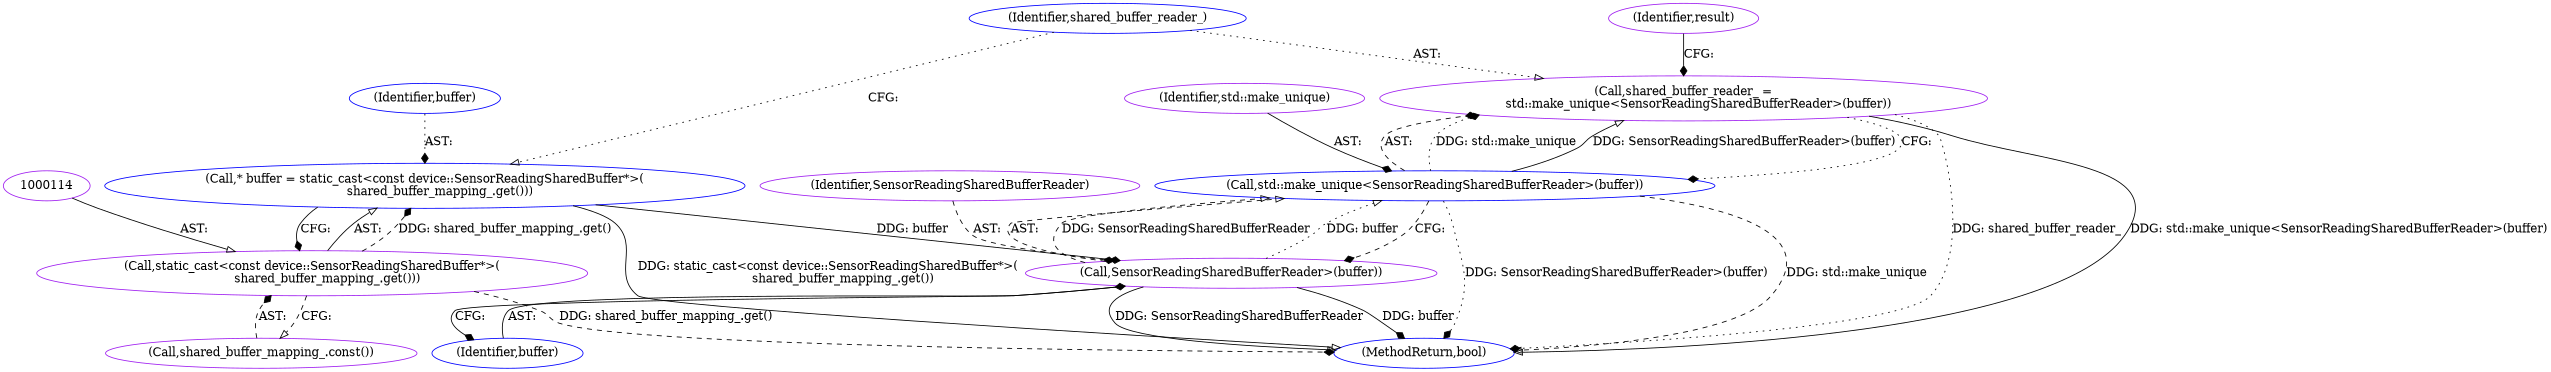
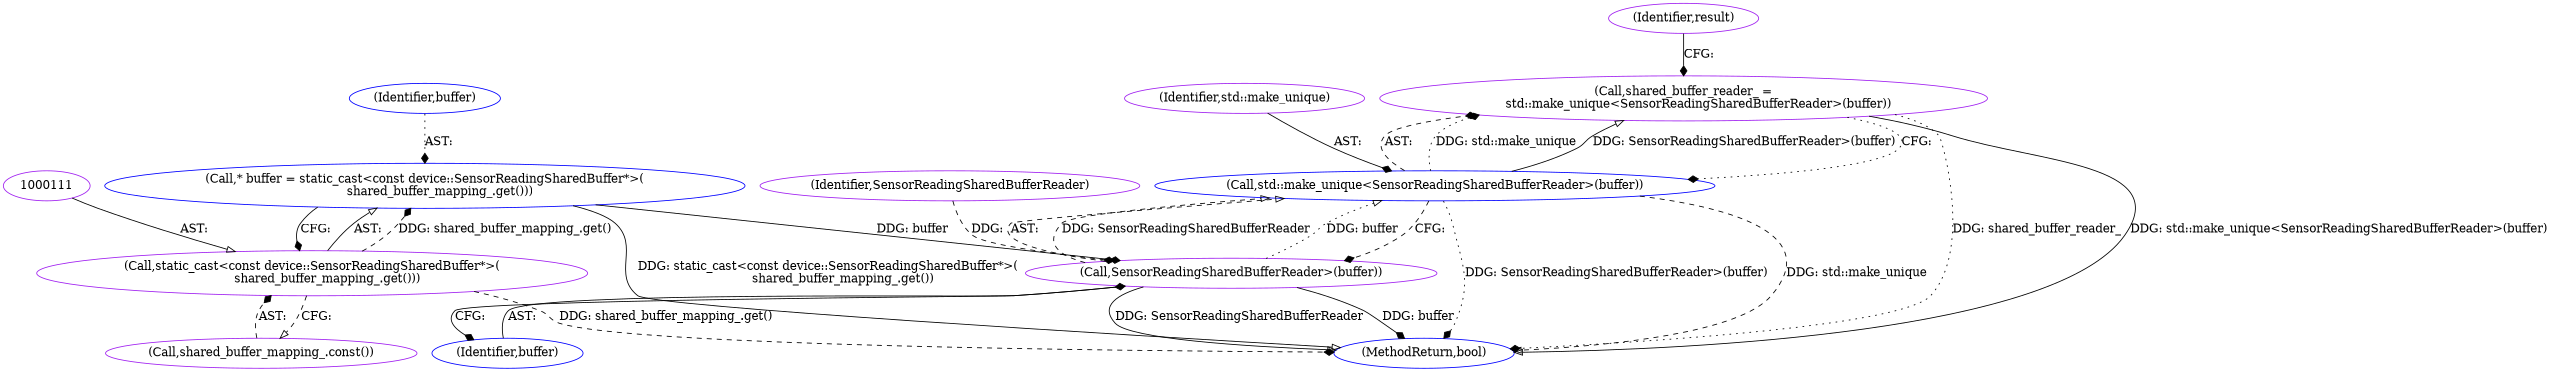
(1108, 18) -> none
(47, 186) -> (47, 186)
(989, 230) -> (989, 230)
